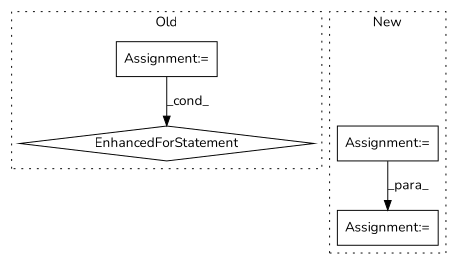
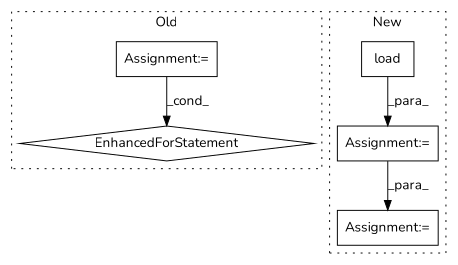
none -> (388, 59)
